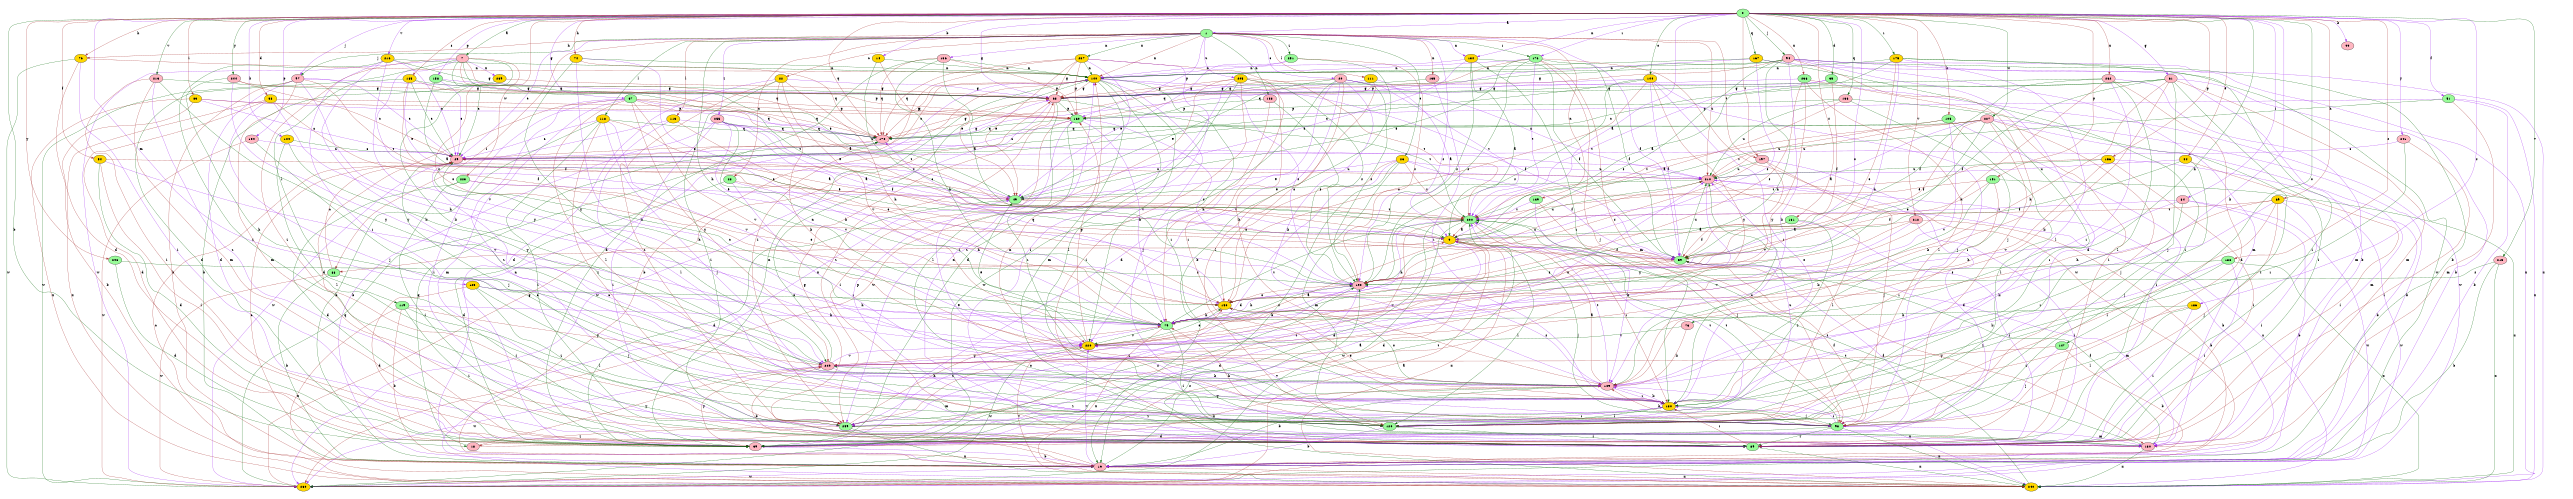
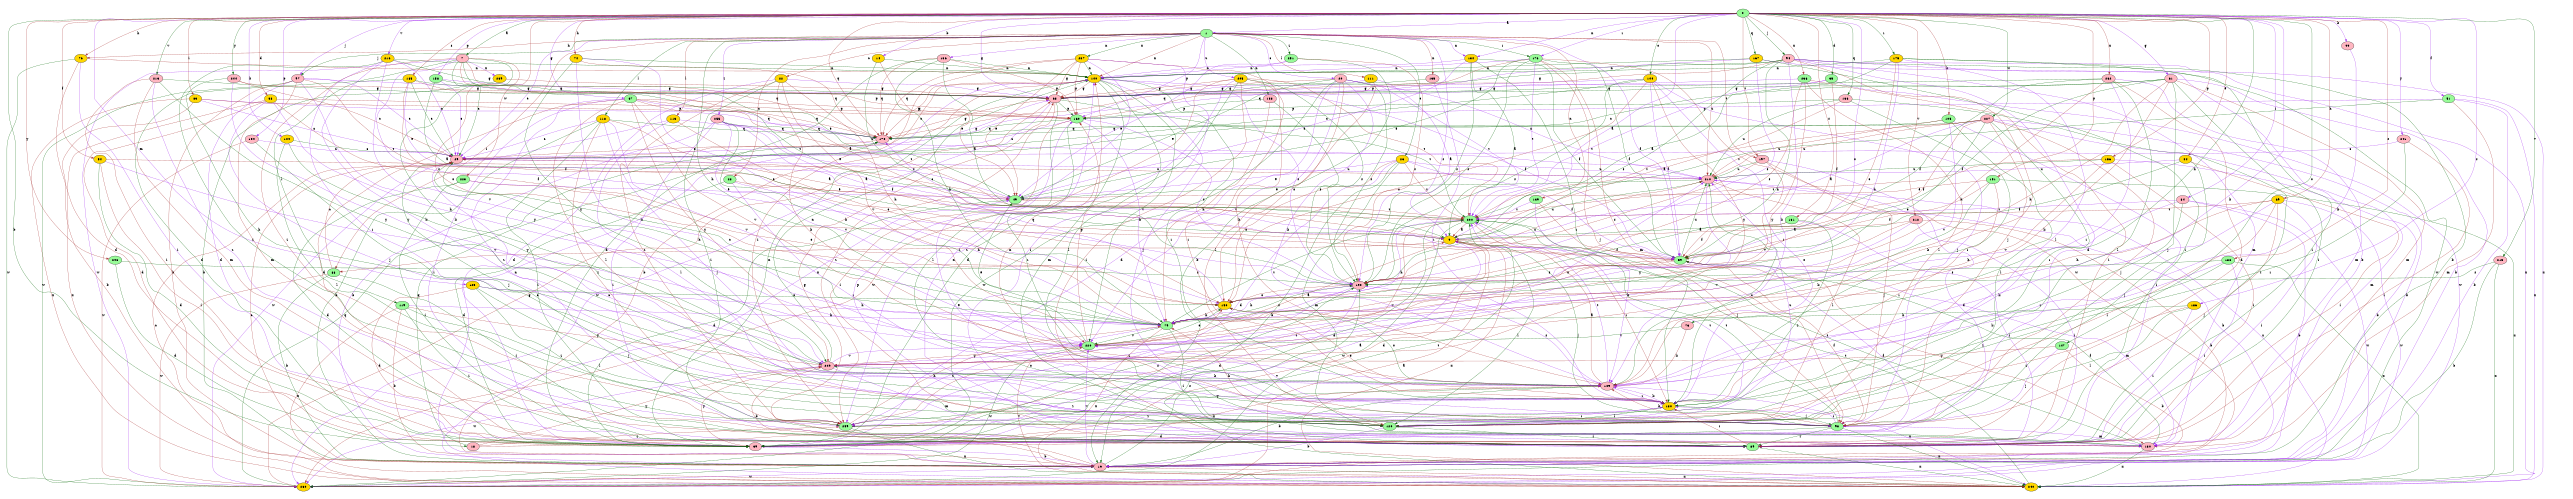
none -> (2065, 300)
(1088, 346) -> (1088, 346)
(660, 431) -> (658, 434)
(878, 431) -> none
